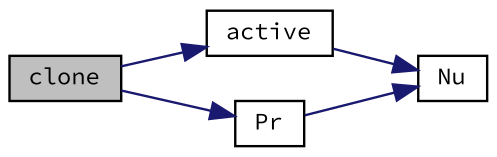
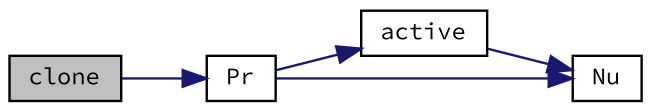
(152, 59) -> (307, 62)
